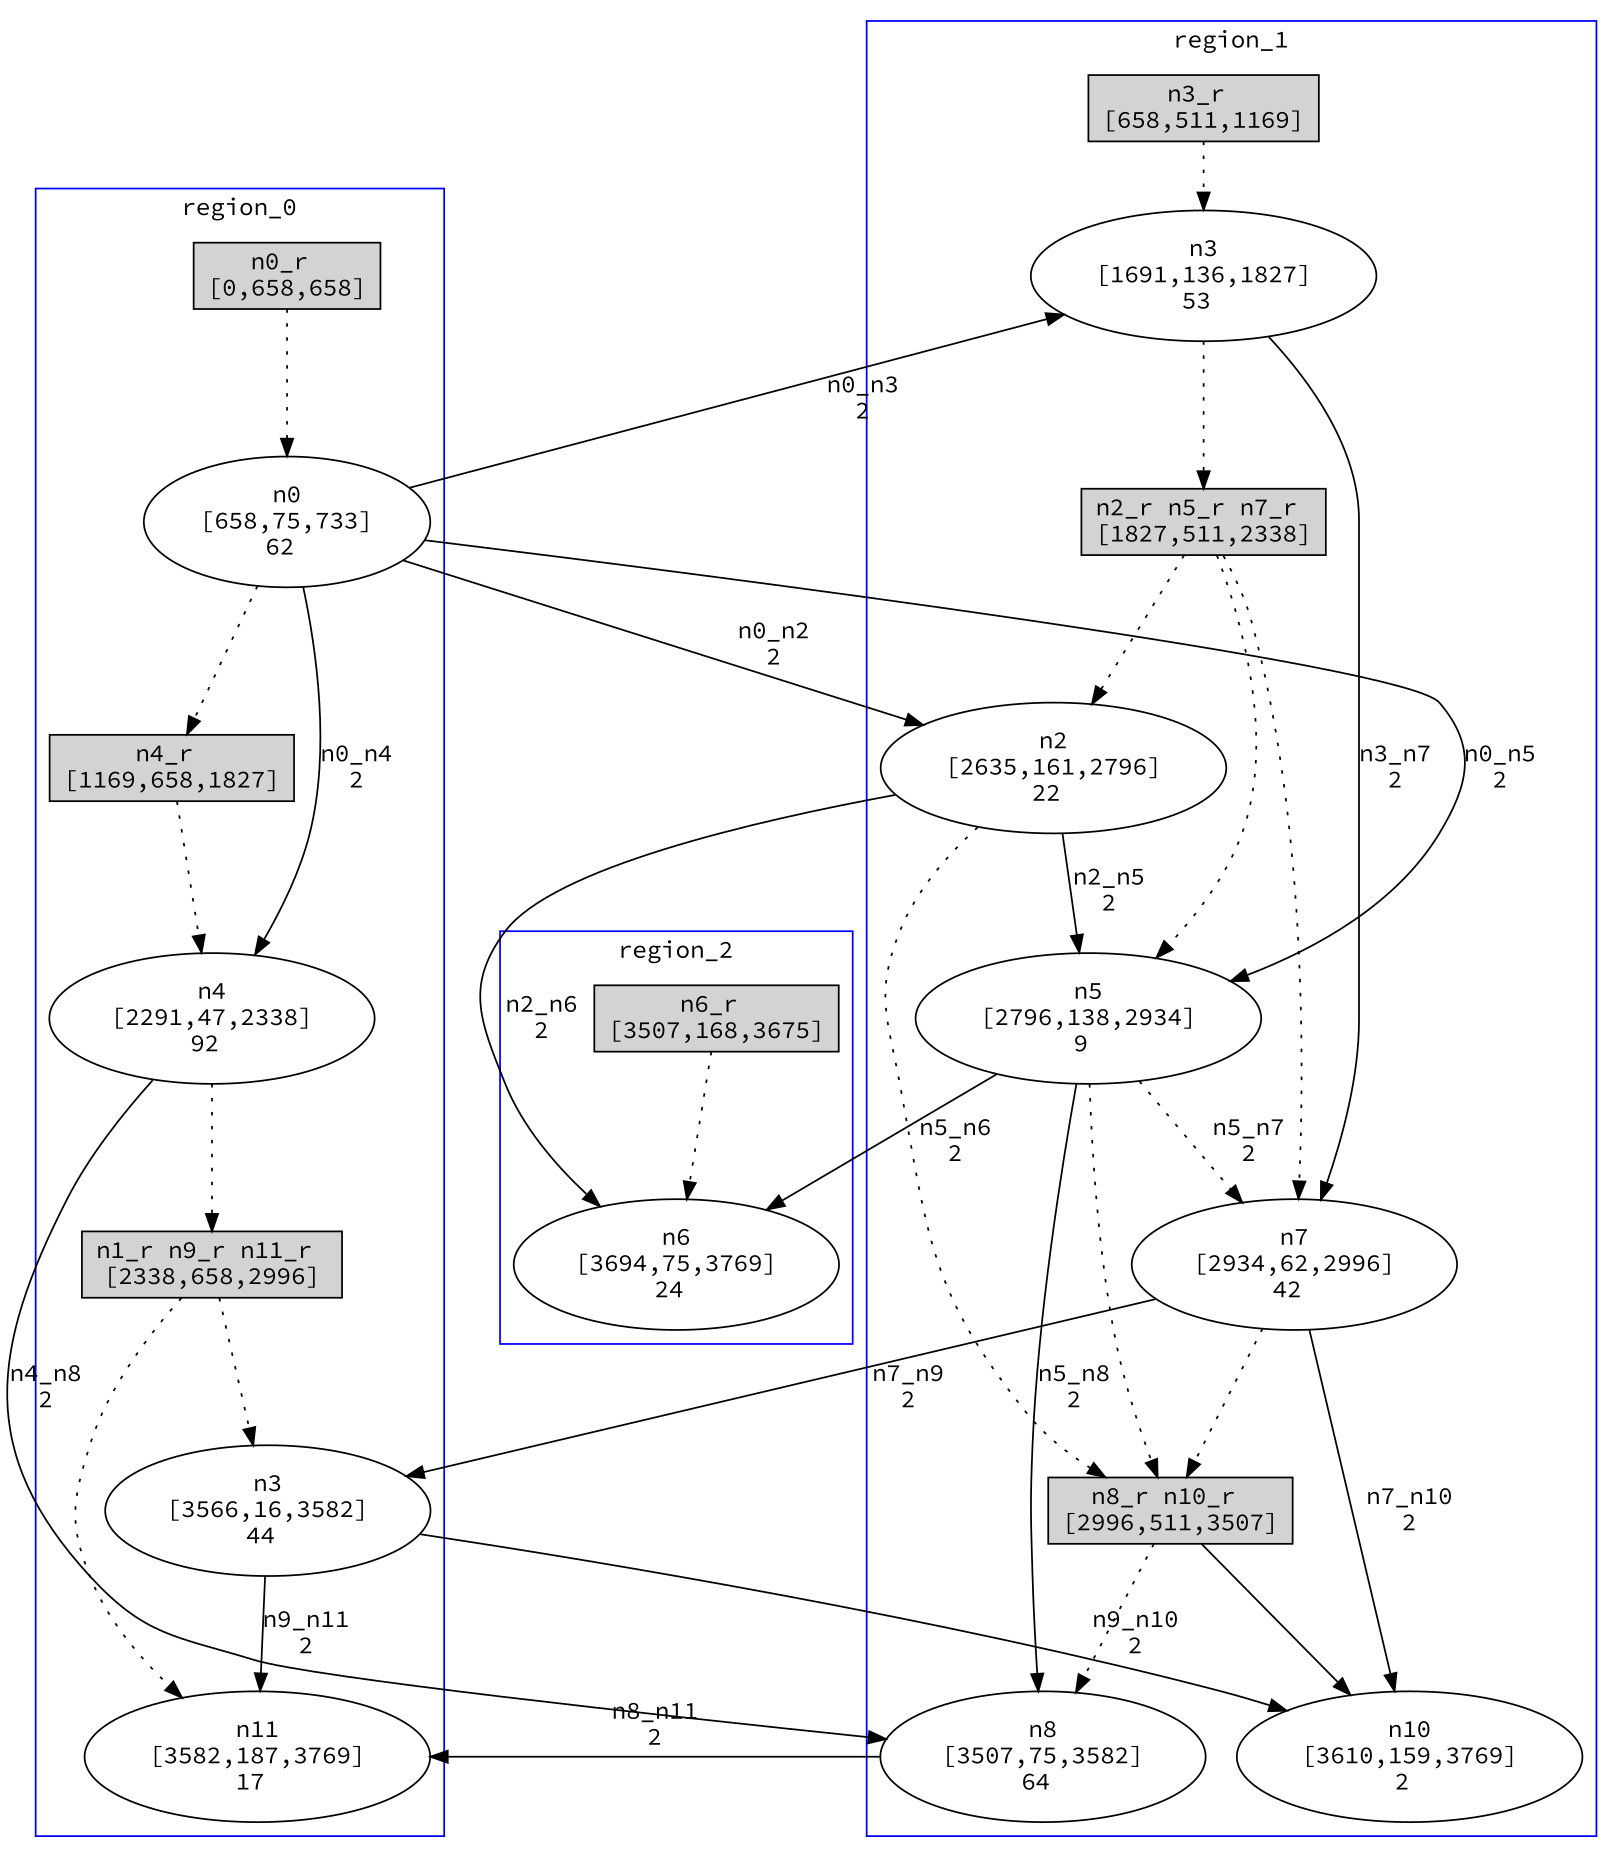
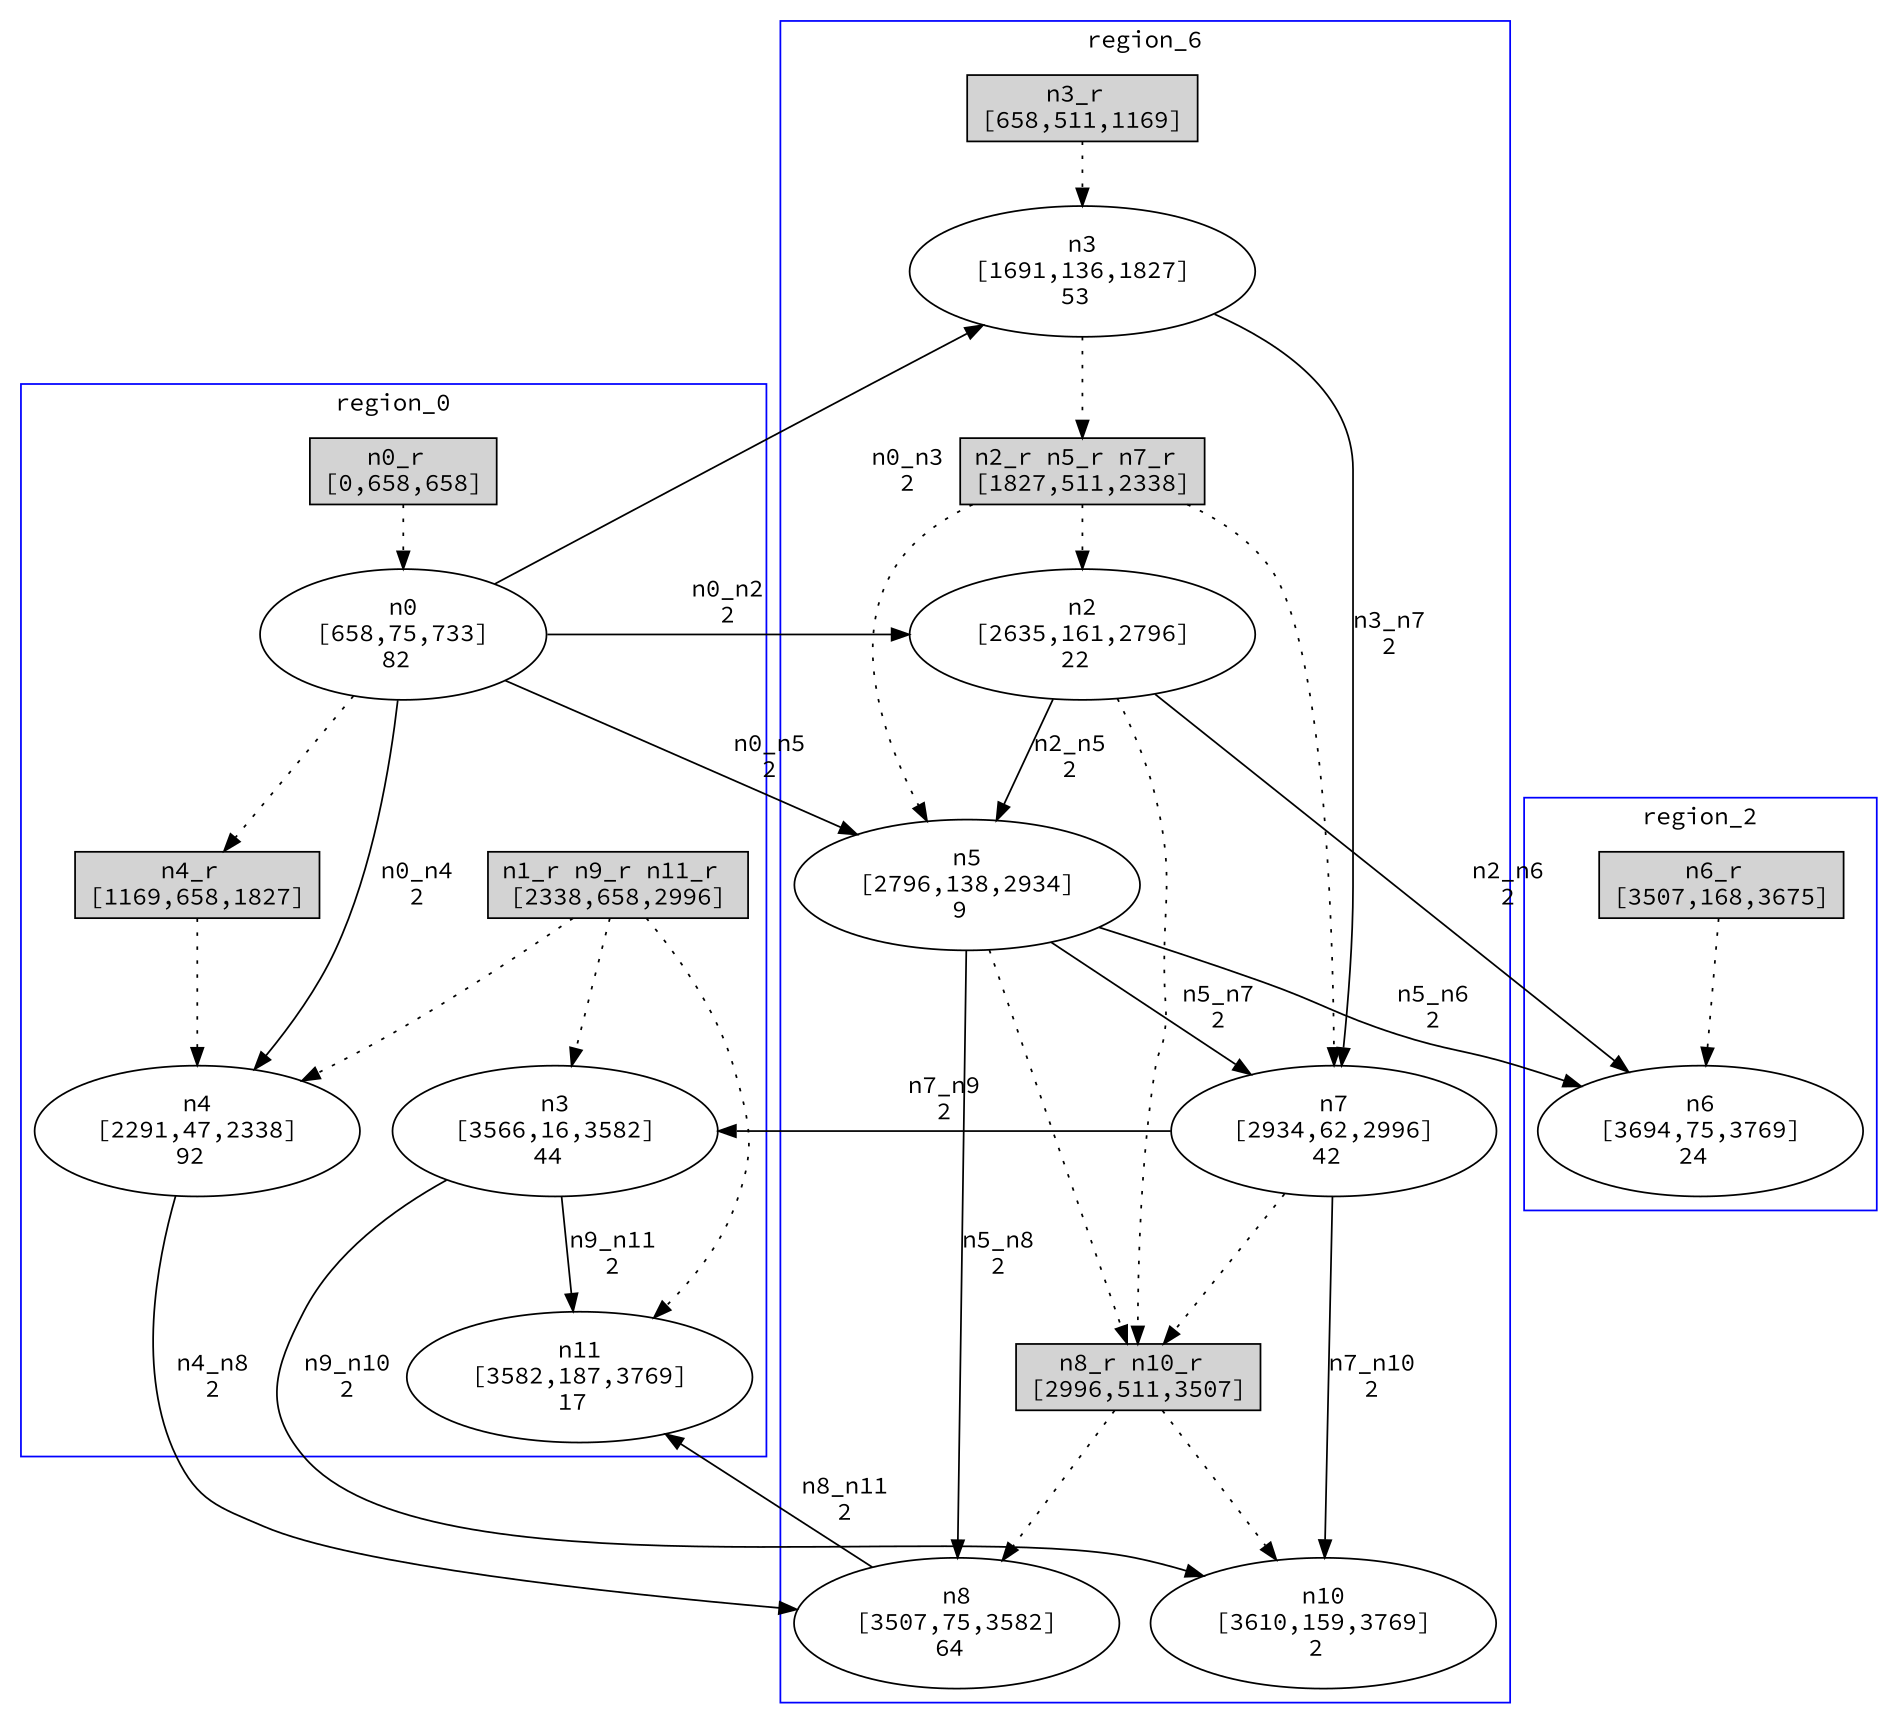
(1232, 41) -> (1145, 41)
(287, 522) -> (403, 634)
(1185, 1135) -> (1143, 1003)
(212, 1149) -> (448, 1000)
(1270, 1613) -> (1214, 1478)
